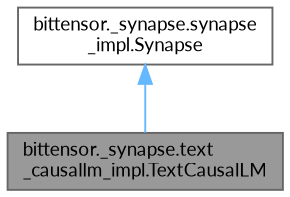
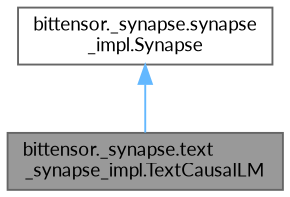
(145, 161) -> (145, 161)
